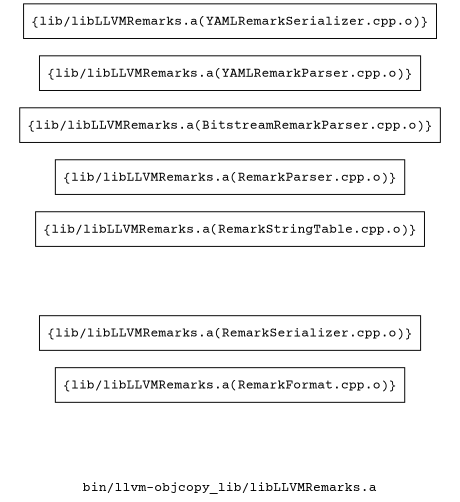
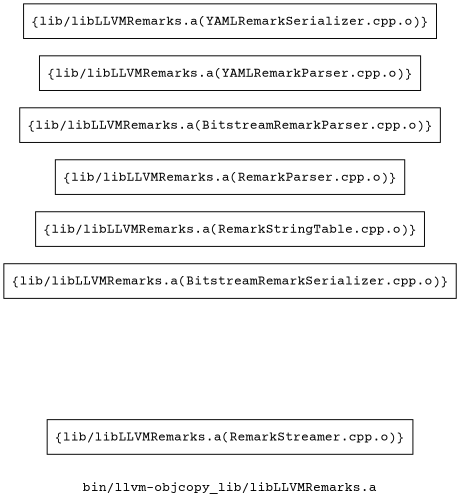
none -> (230, 281)
(230, 333) -> none
(230, 385) -> none
none -> (230, 437)
